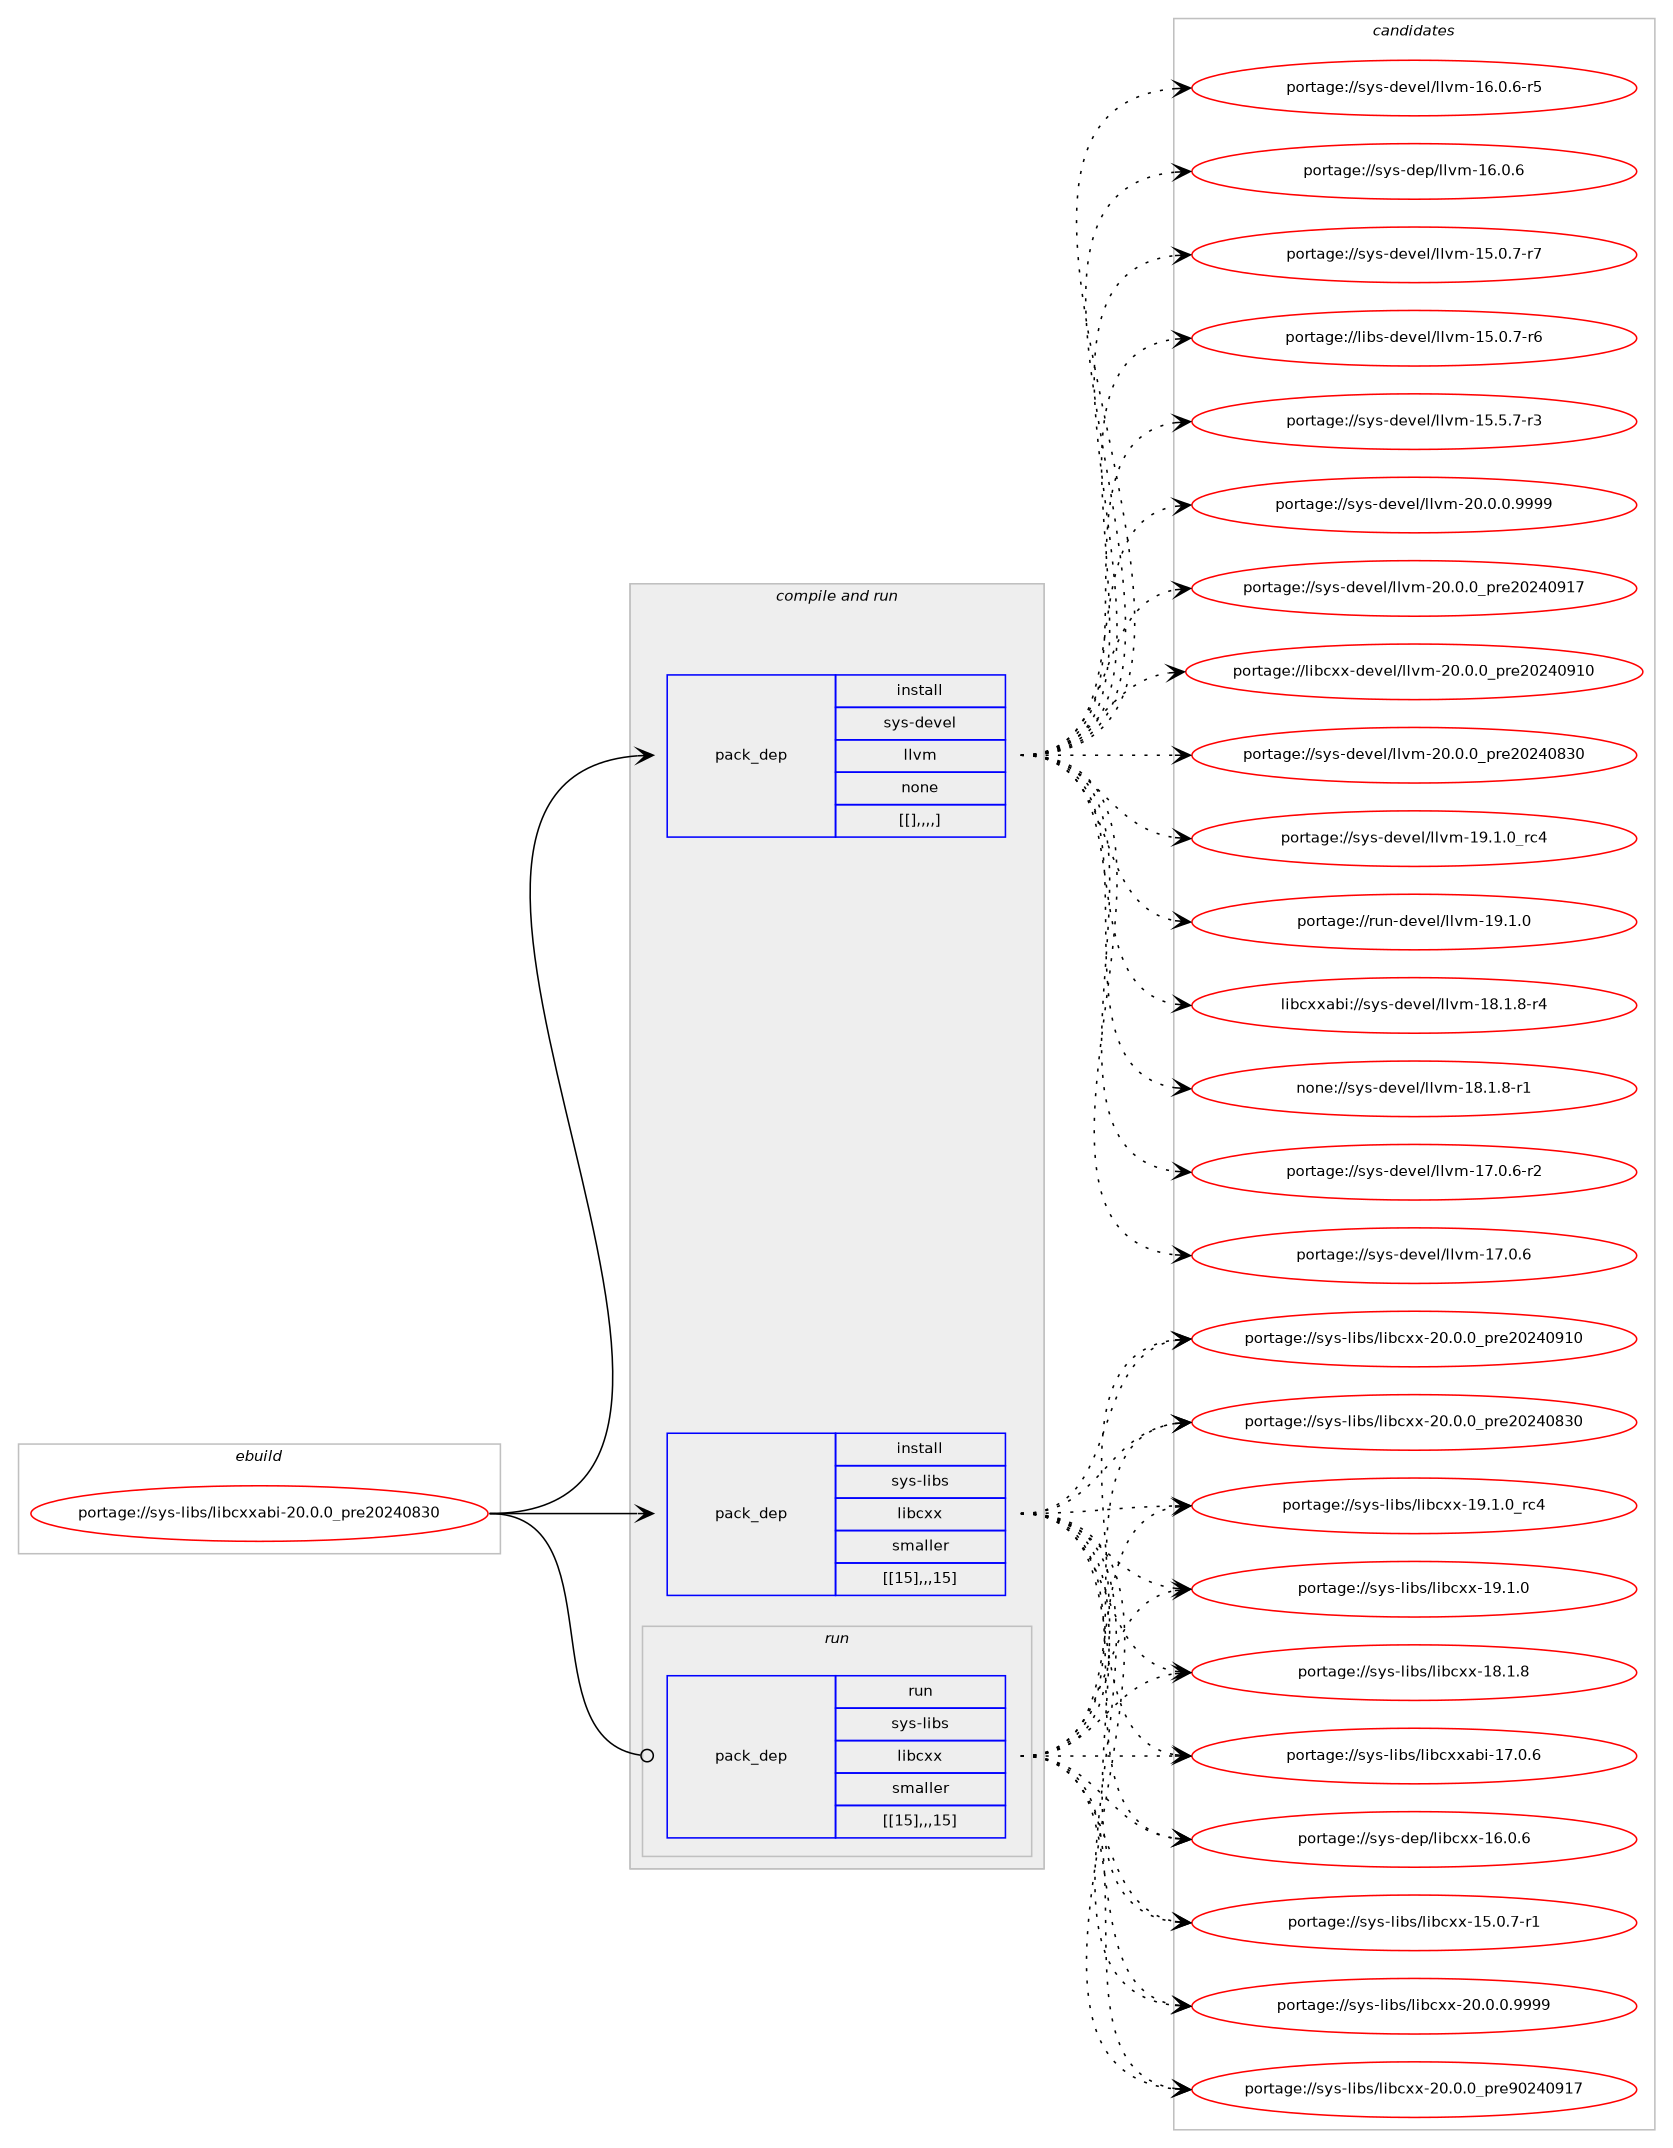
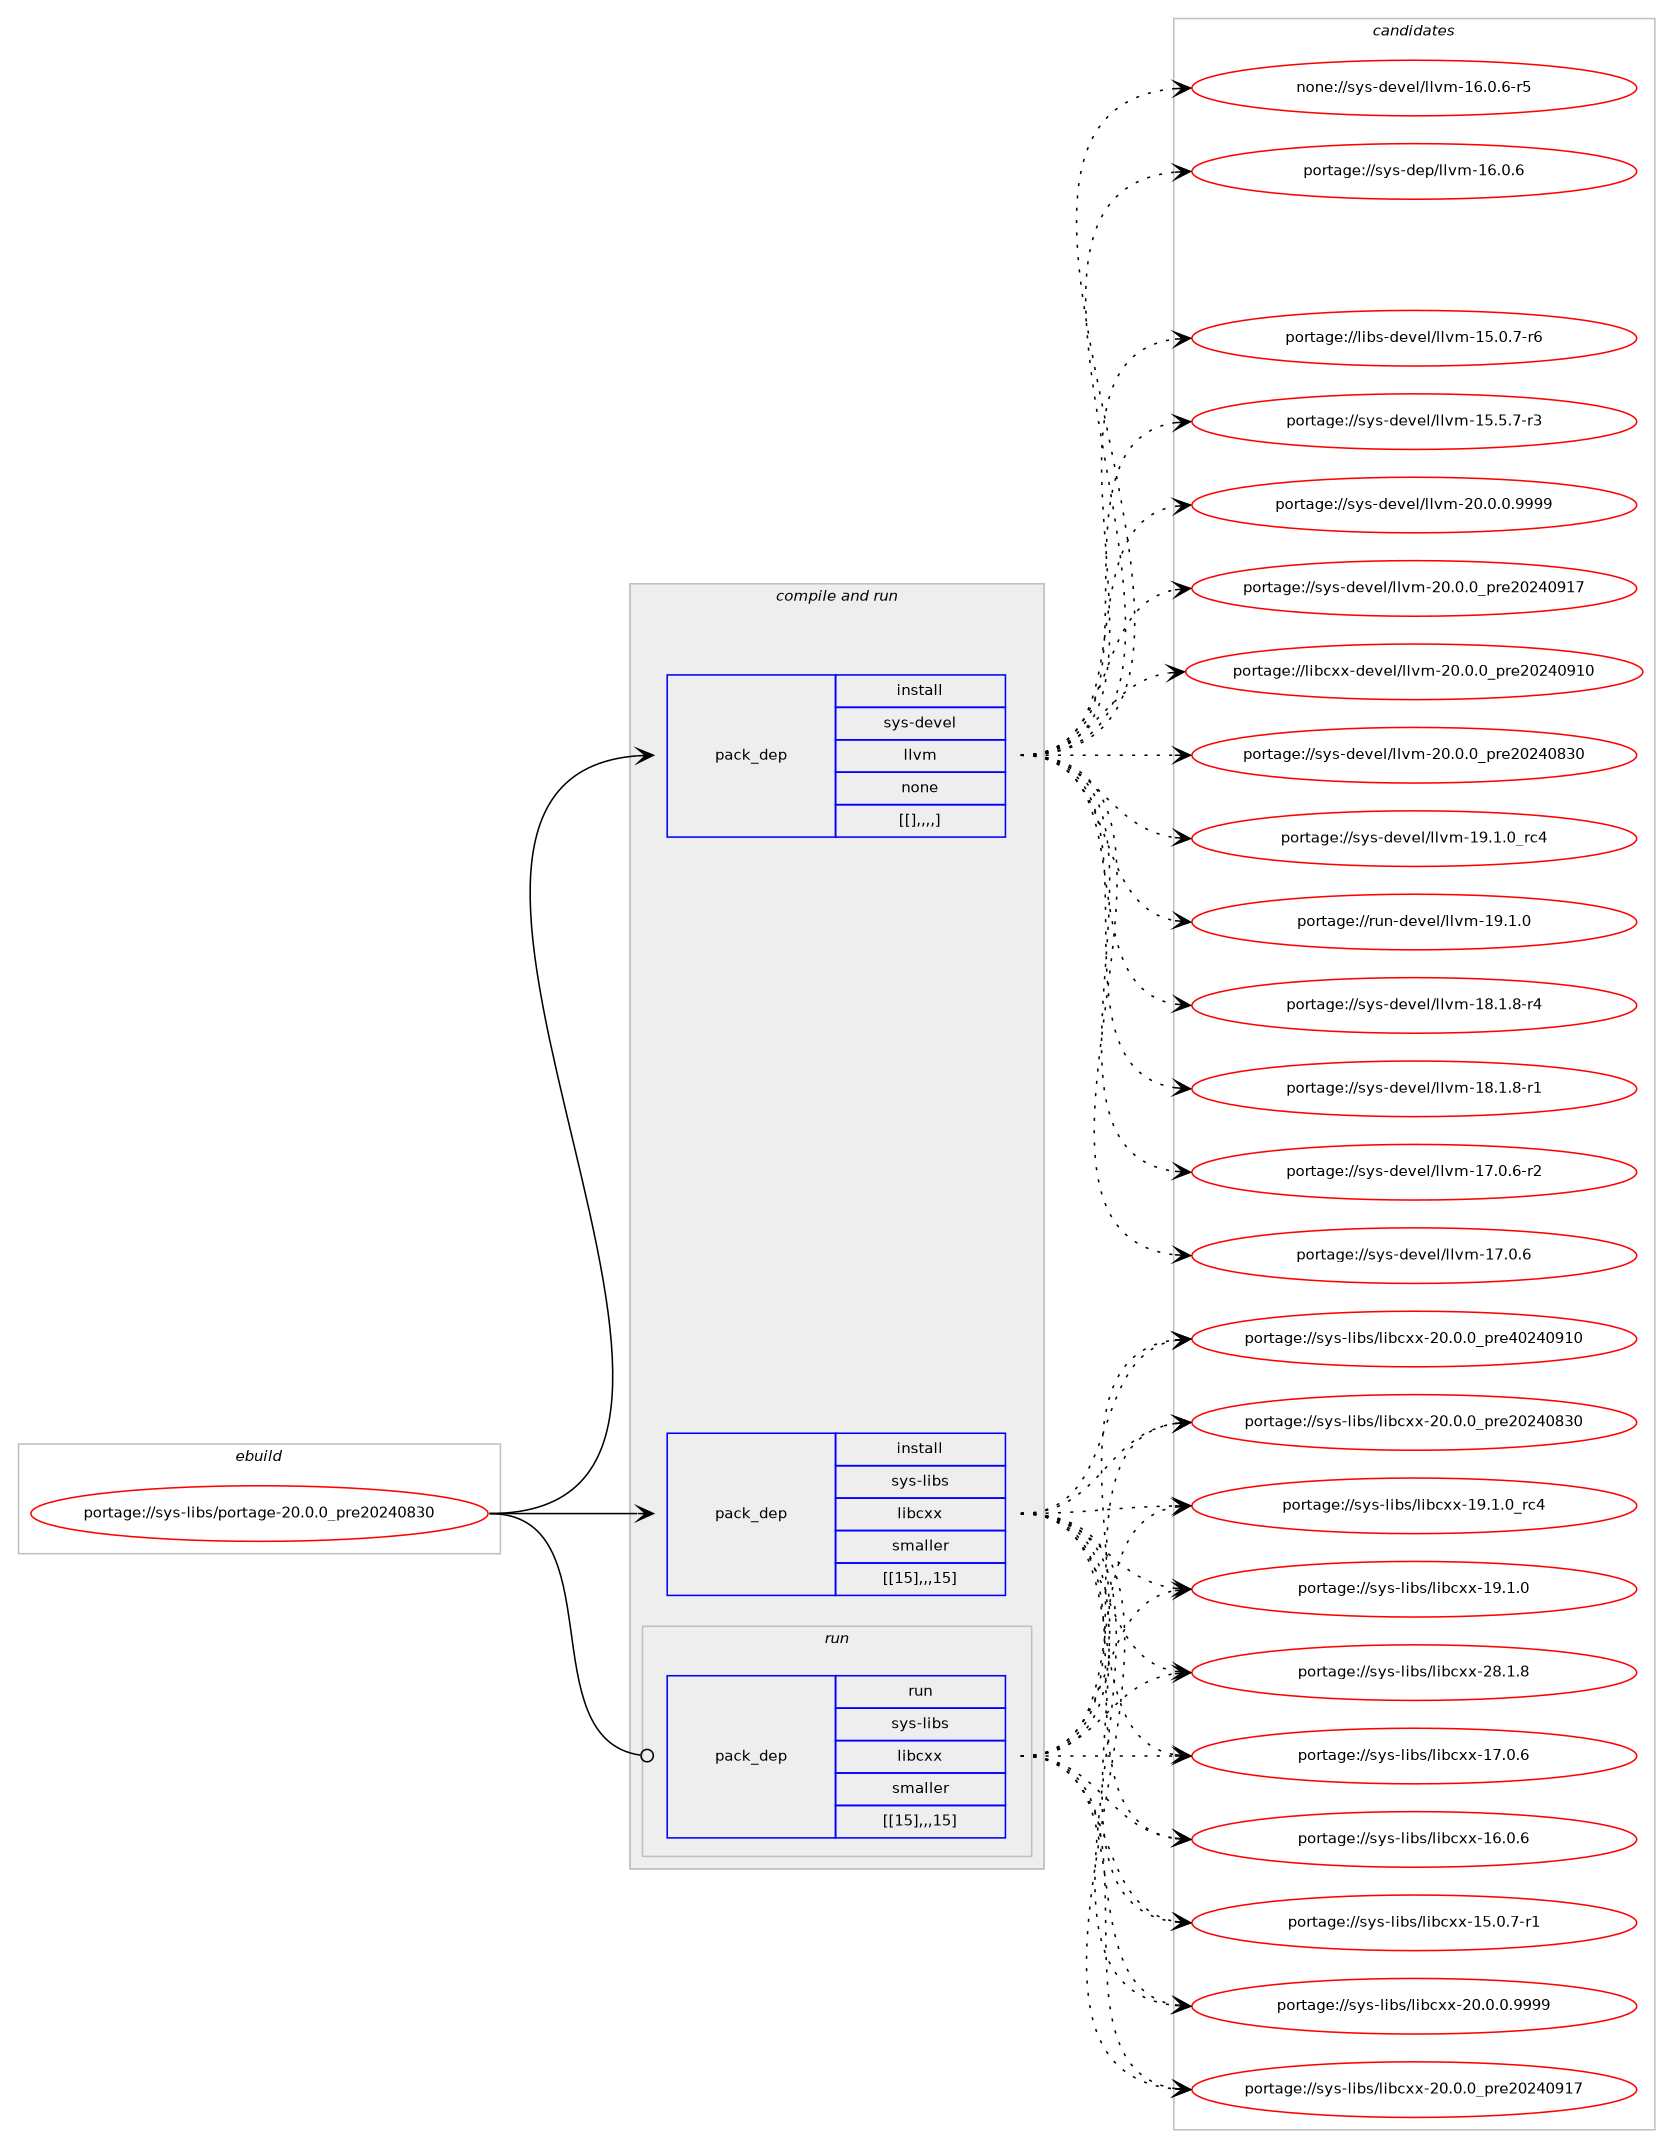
(1414, 88) -> (1414, 88)
(1414, 255) -> none
(1414, 1005) -> (1414, 1005)
(1414, 1089) -> (1414, 1089)
(1414, 1339) -> (1414, 1339)
(259, 1514) -> (259, 1514)
(1414, 1673) -> (1414, 1673)
(1414, 1756) -> (1414, 1756)
(1414, 1839) -> (1414, 1839)
(1414, 2090) -> (1414, 2090)
